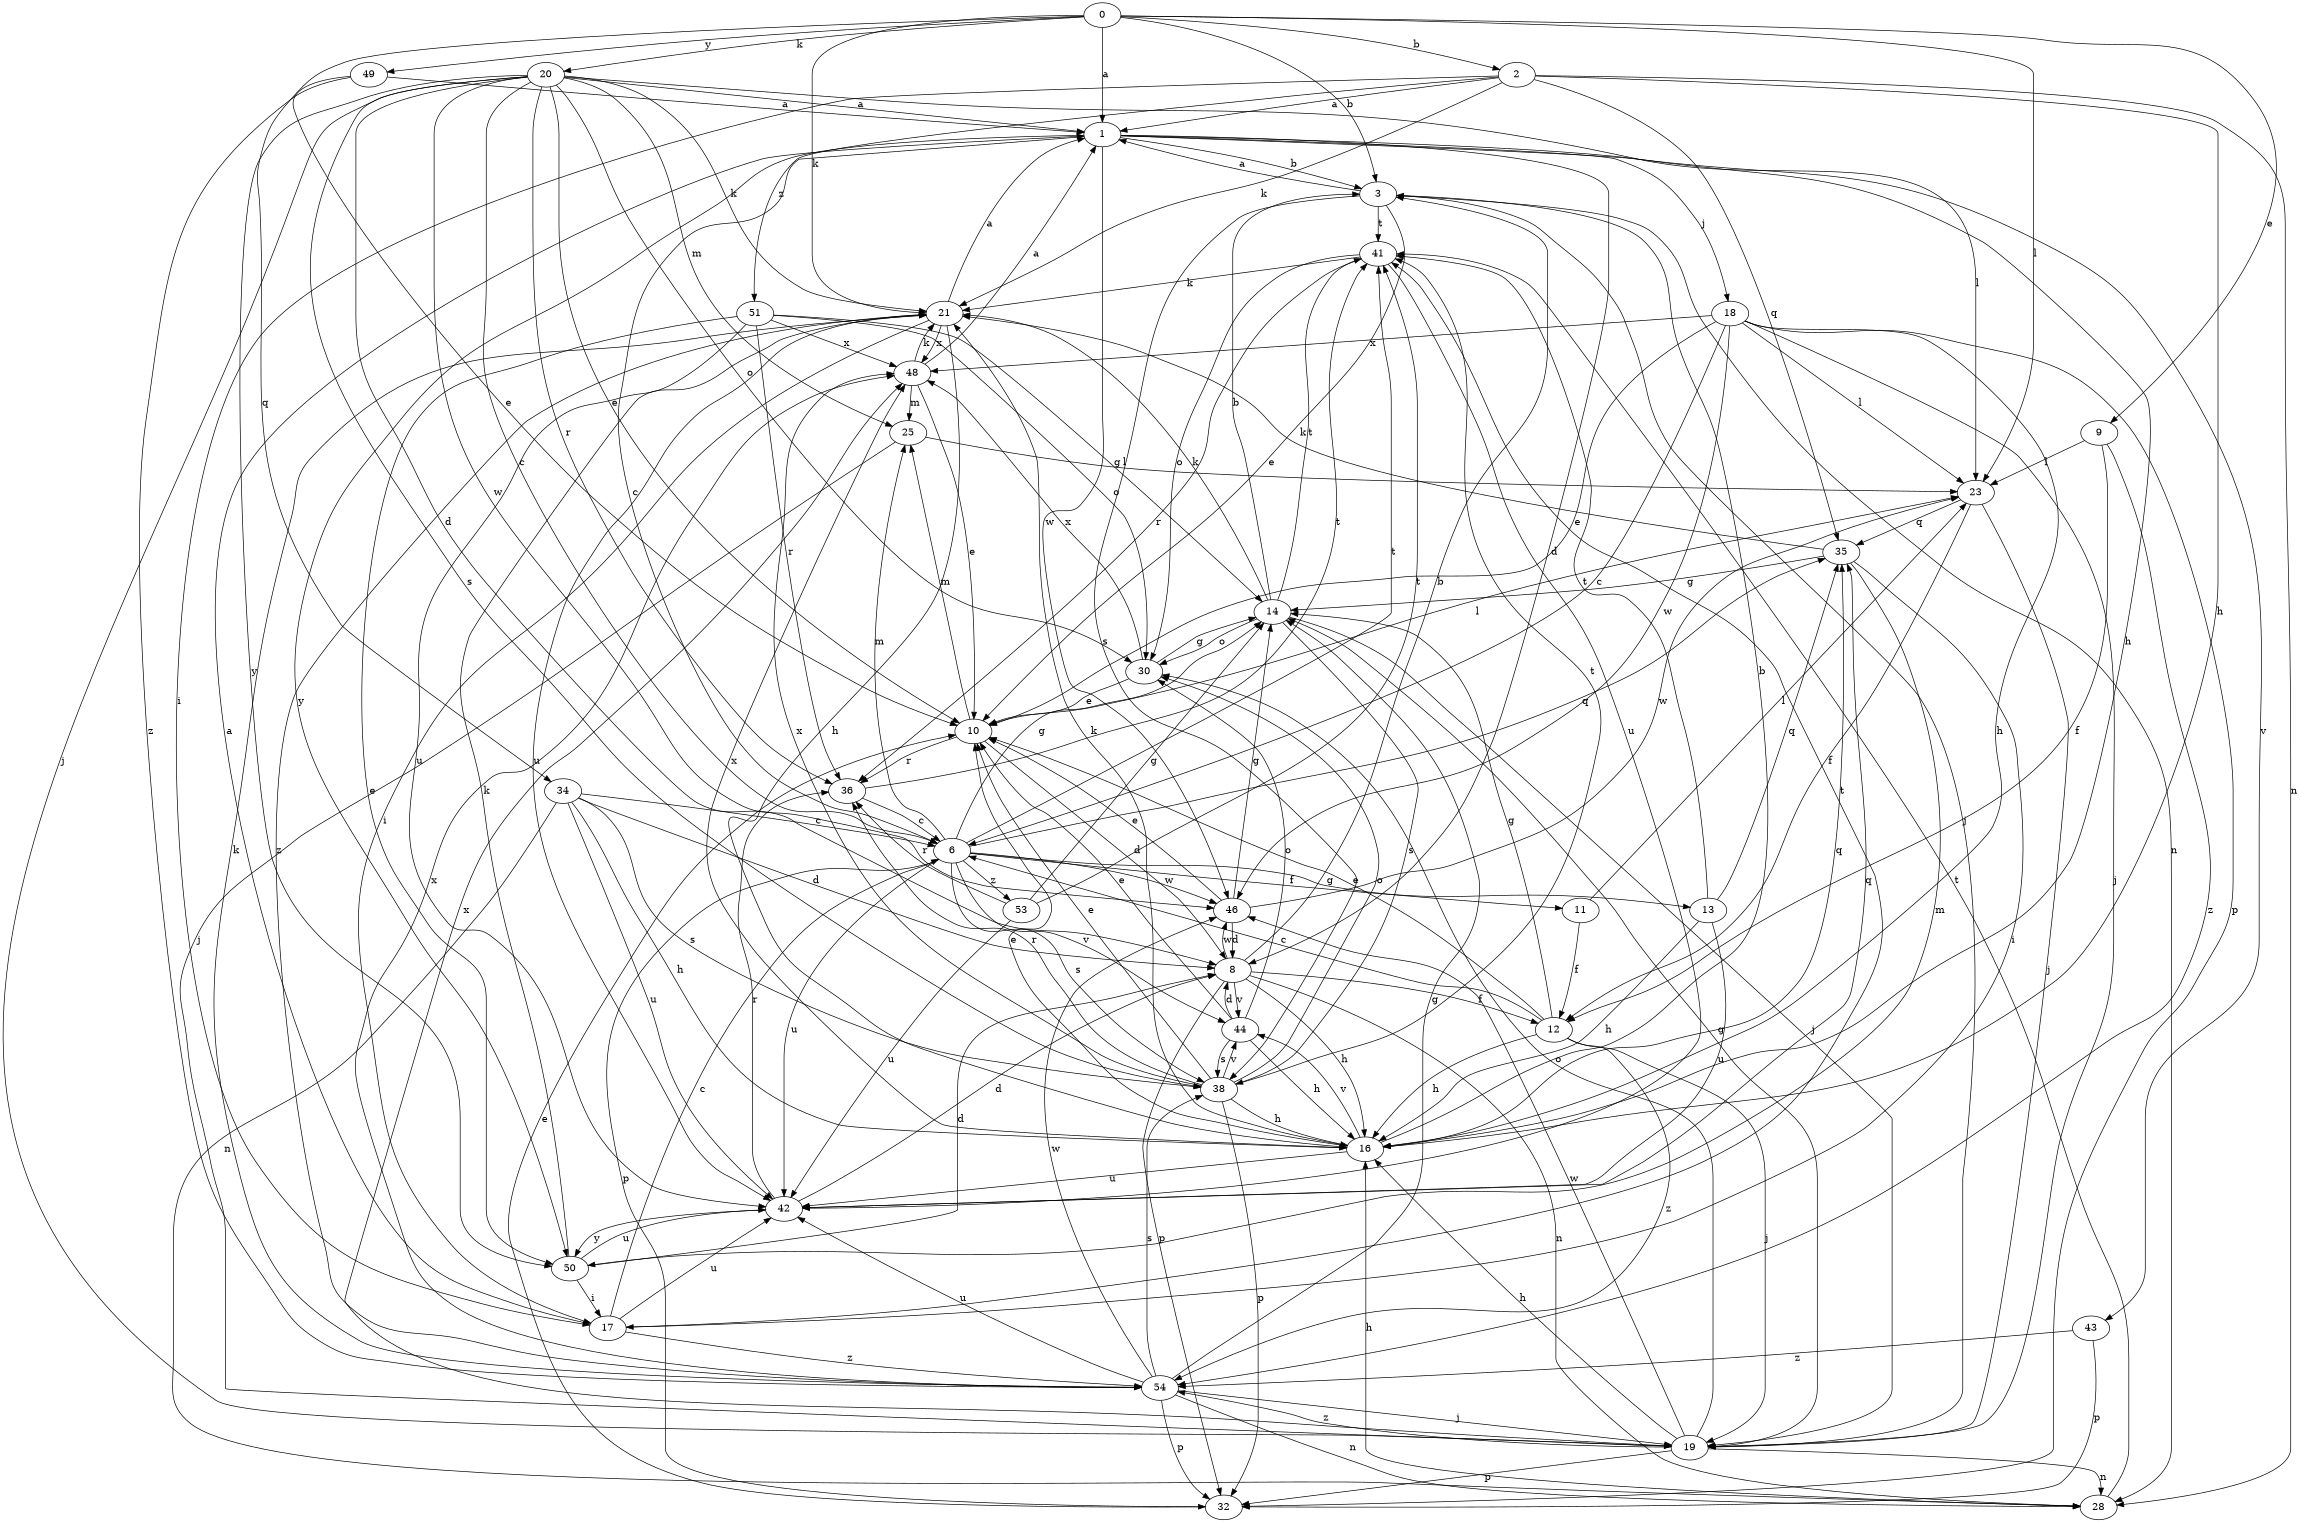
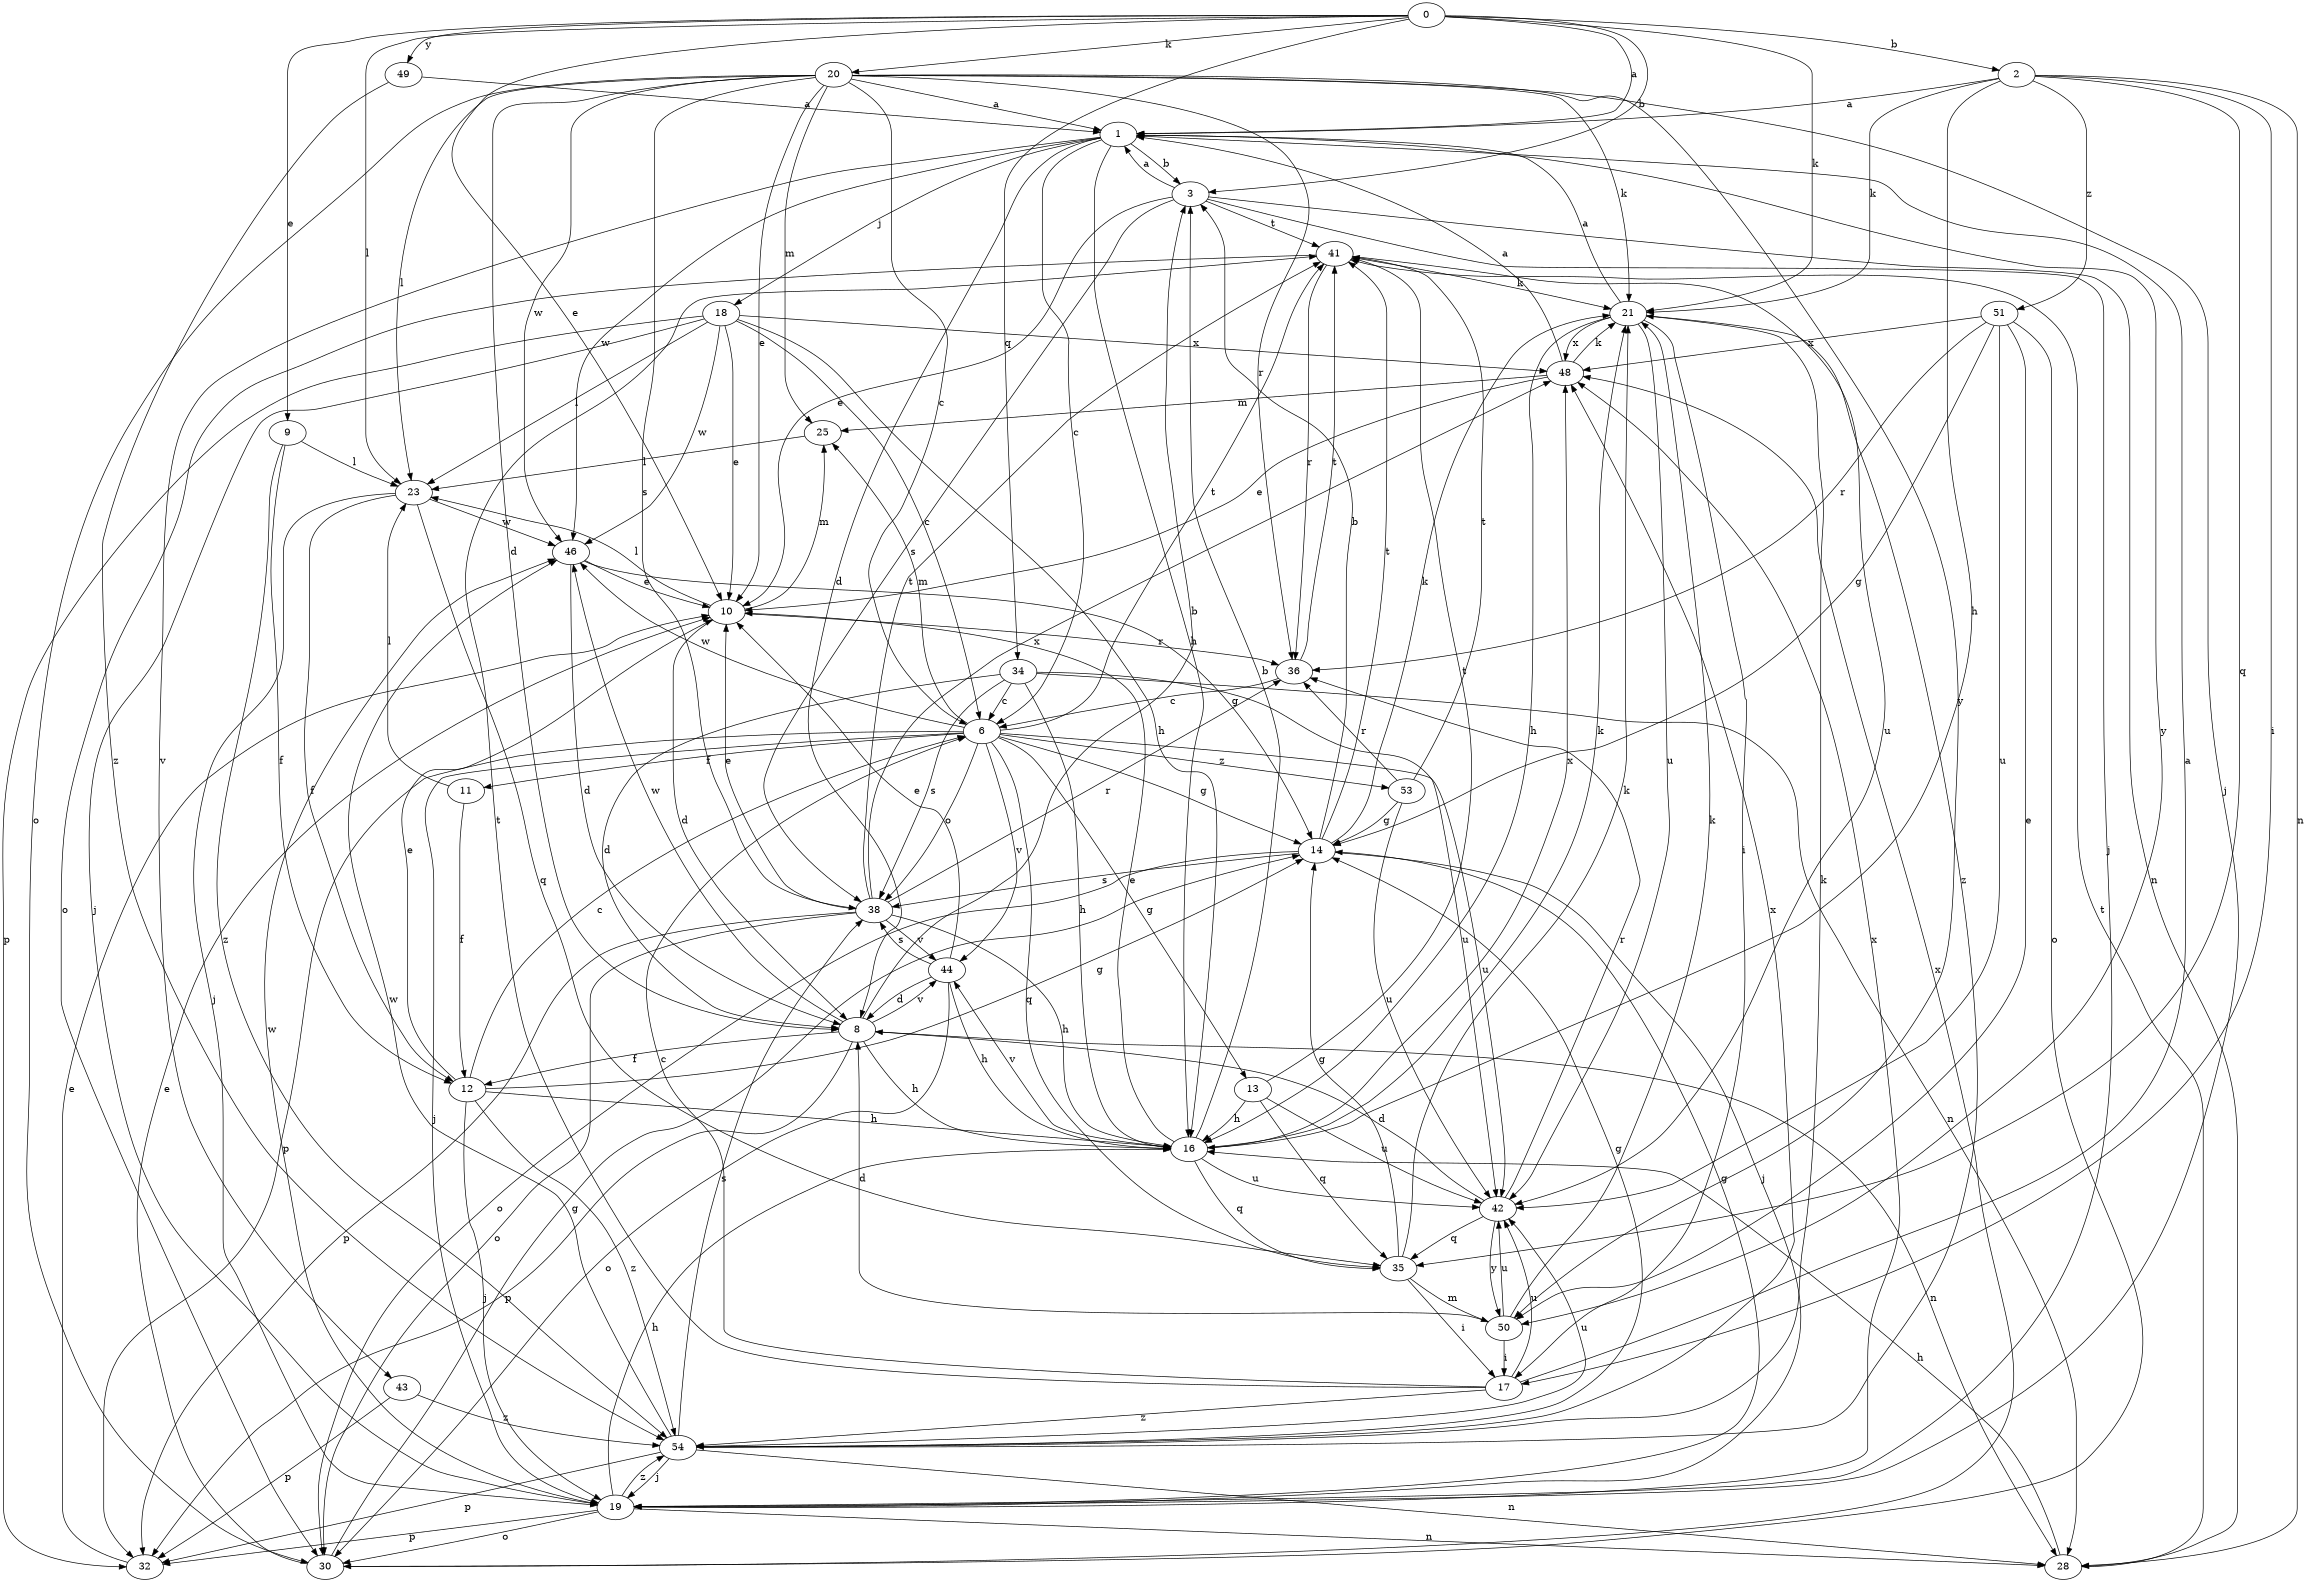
(543, 448) -> (652, 55)
(1640, 746) -> (489, 521)
(1078, 970) -> (948, 821)
(285, 1392) -> (434, 906)
